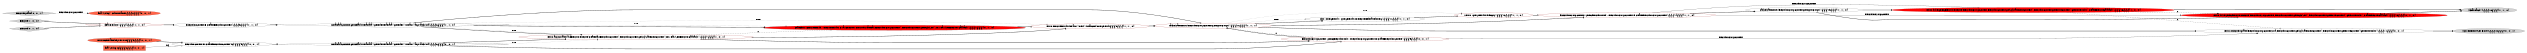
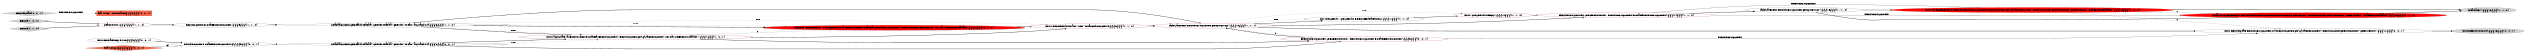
(124, 13) -> (124, 13)
(124, 25) -> (124, 25)
(124, 40) -> (124, 40)
(124, 48) -> (124, 48)
